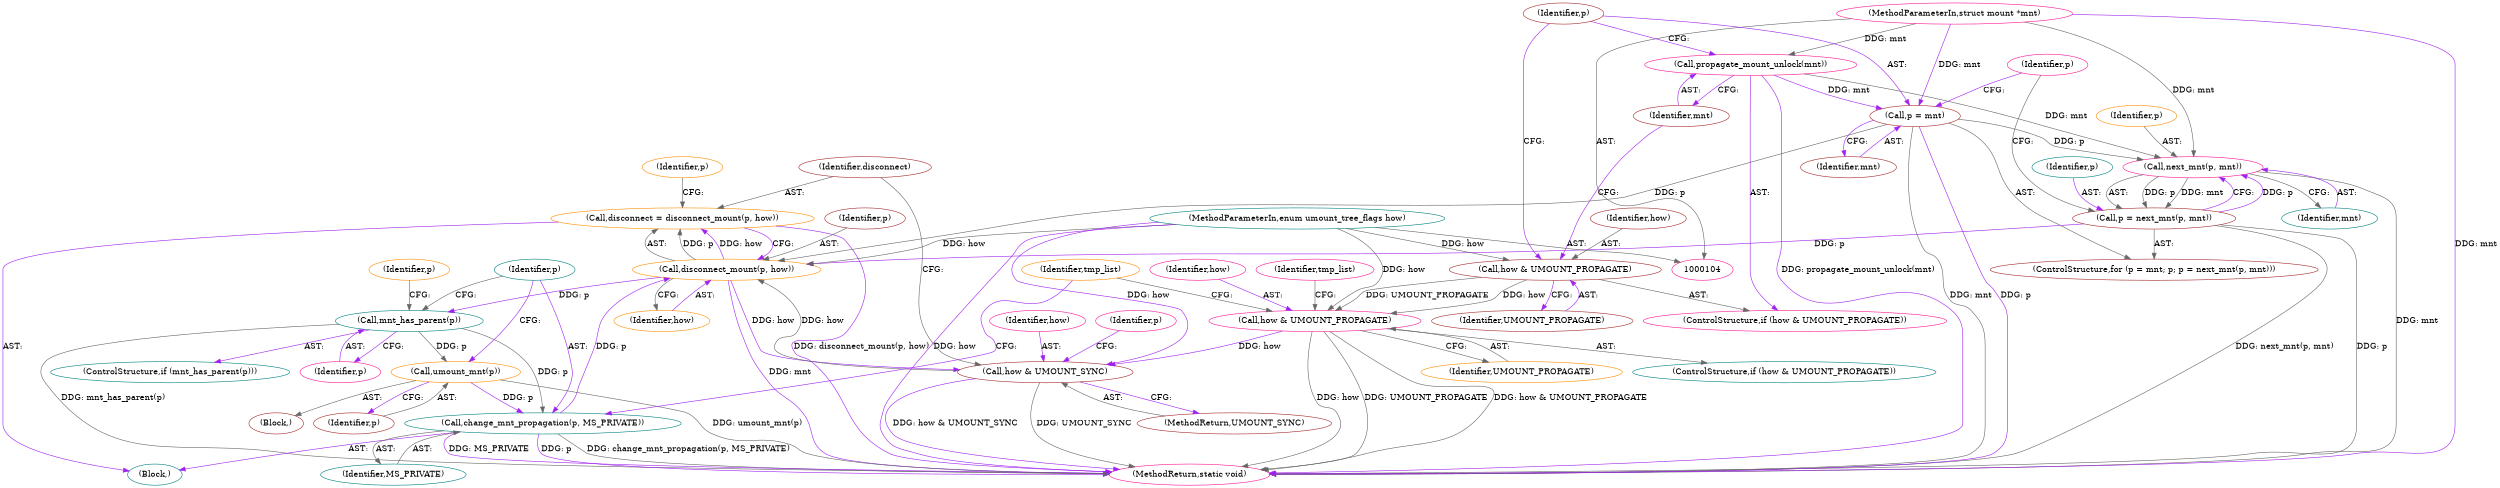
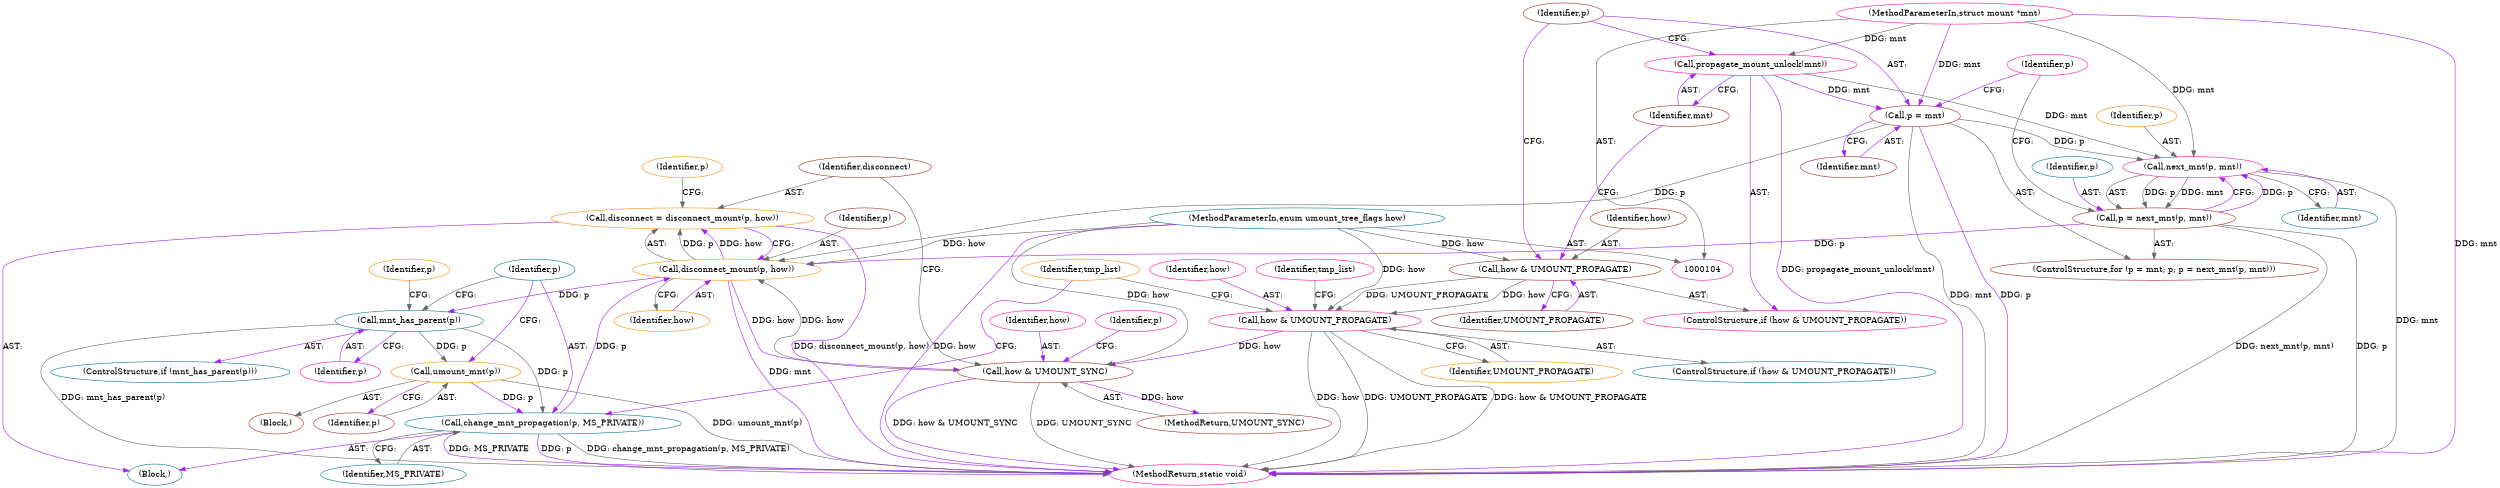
(1054, 289) -> (1054, 289)
(1163, 398) -> (1163, 398)
(387, 449) -> (387, 449)
